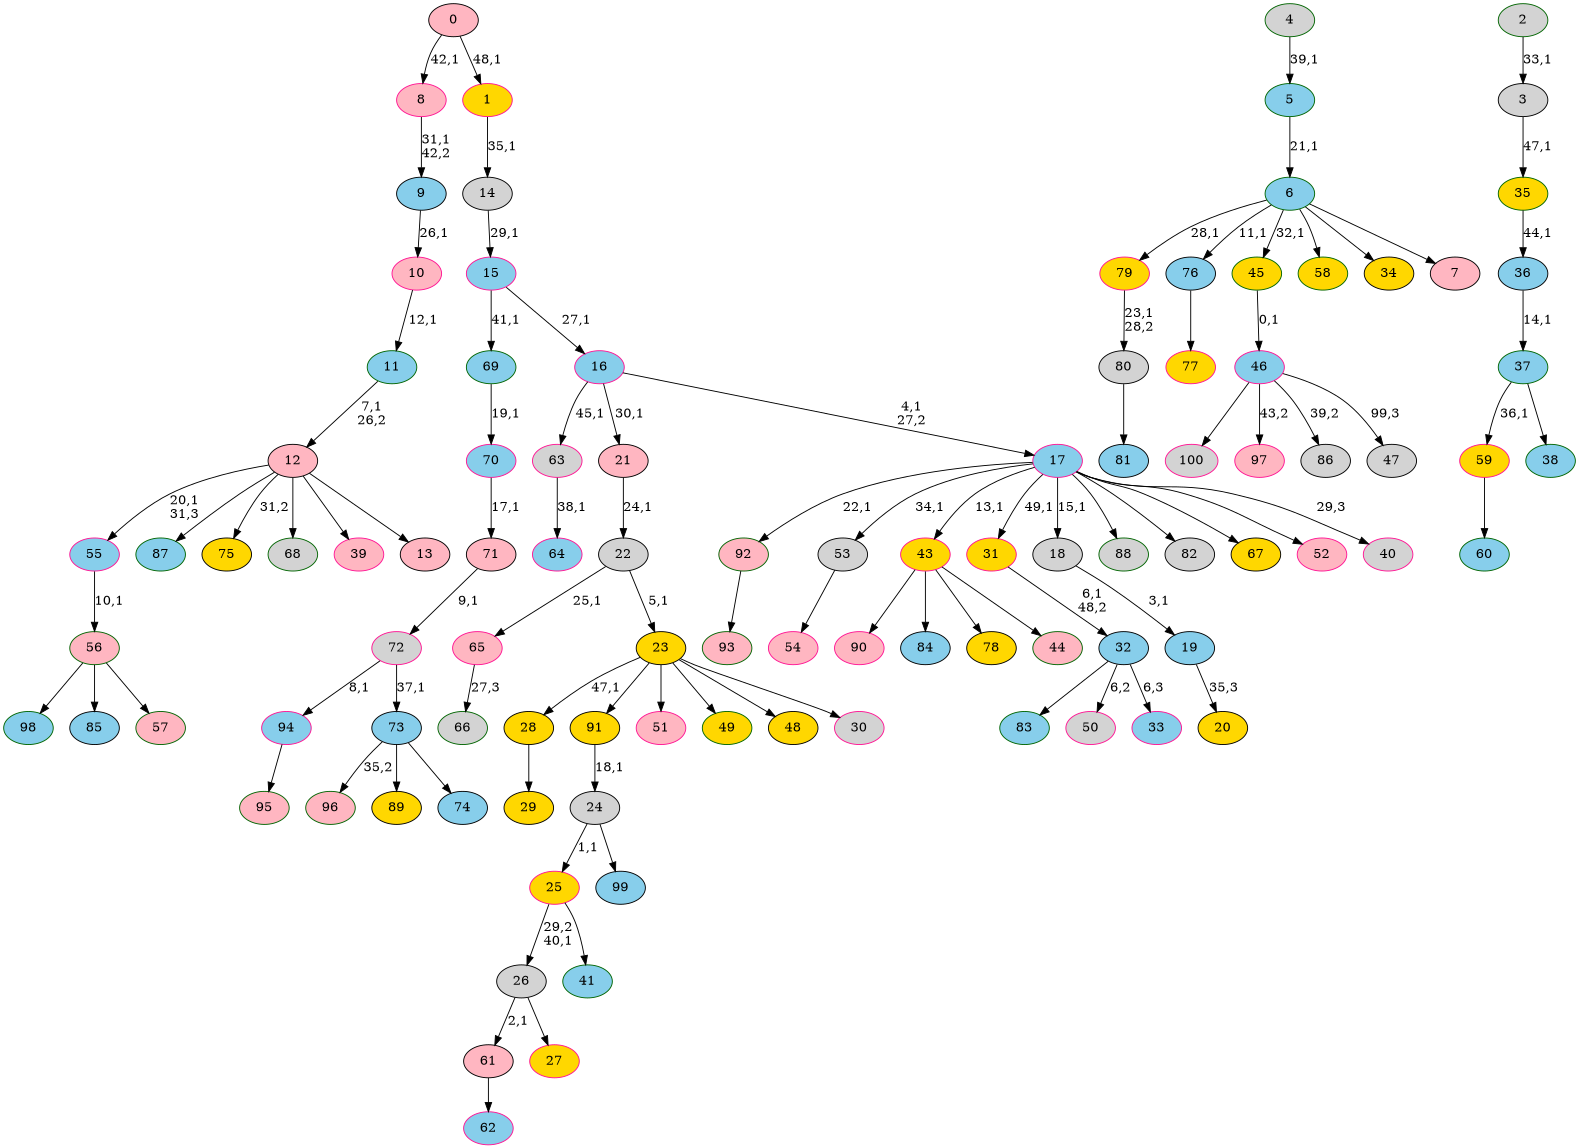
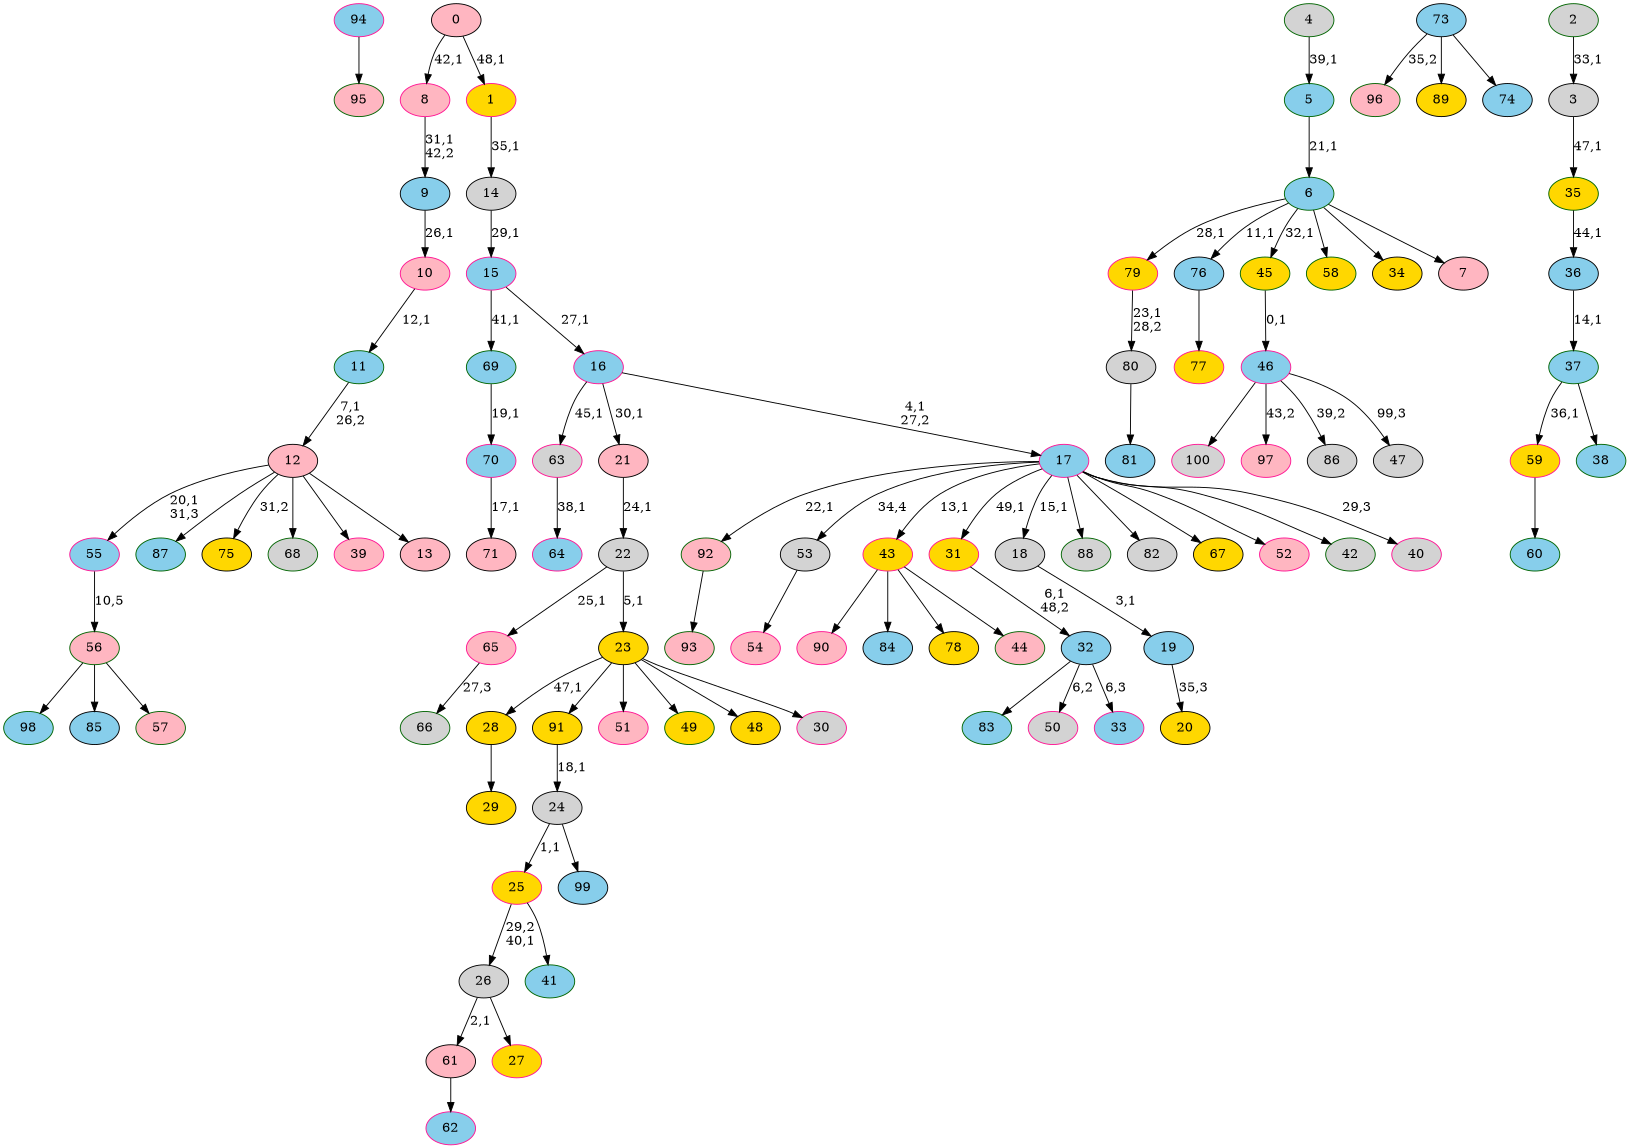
(930, 508) -> (892, 508)
none -> (1350, 555)
(109, 601) -> (109, 601)
(397, 648) -> none
